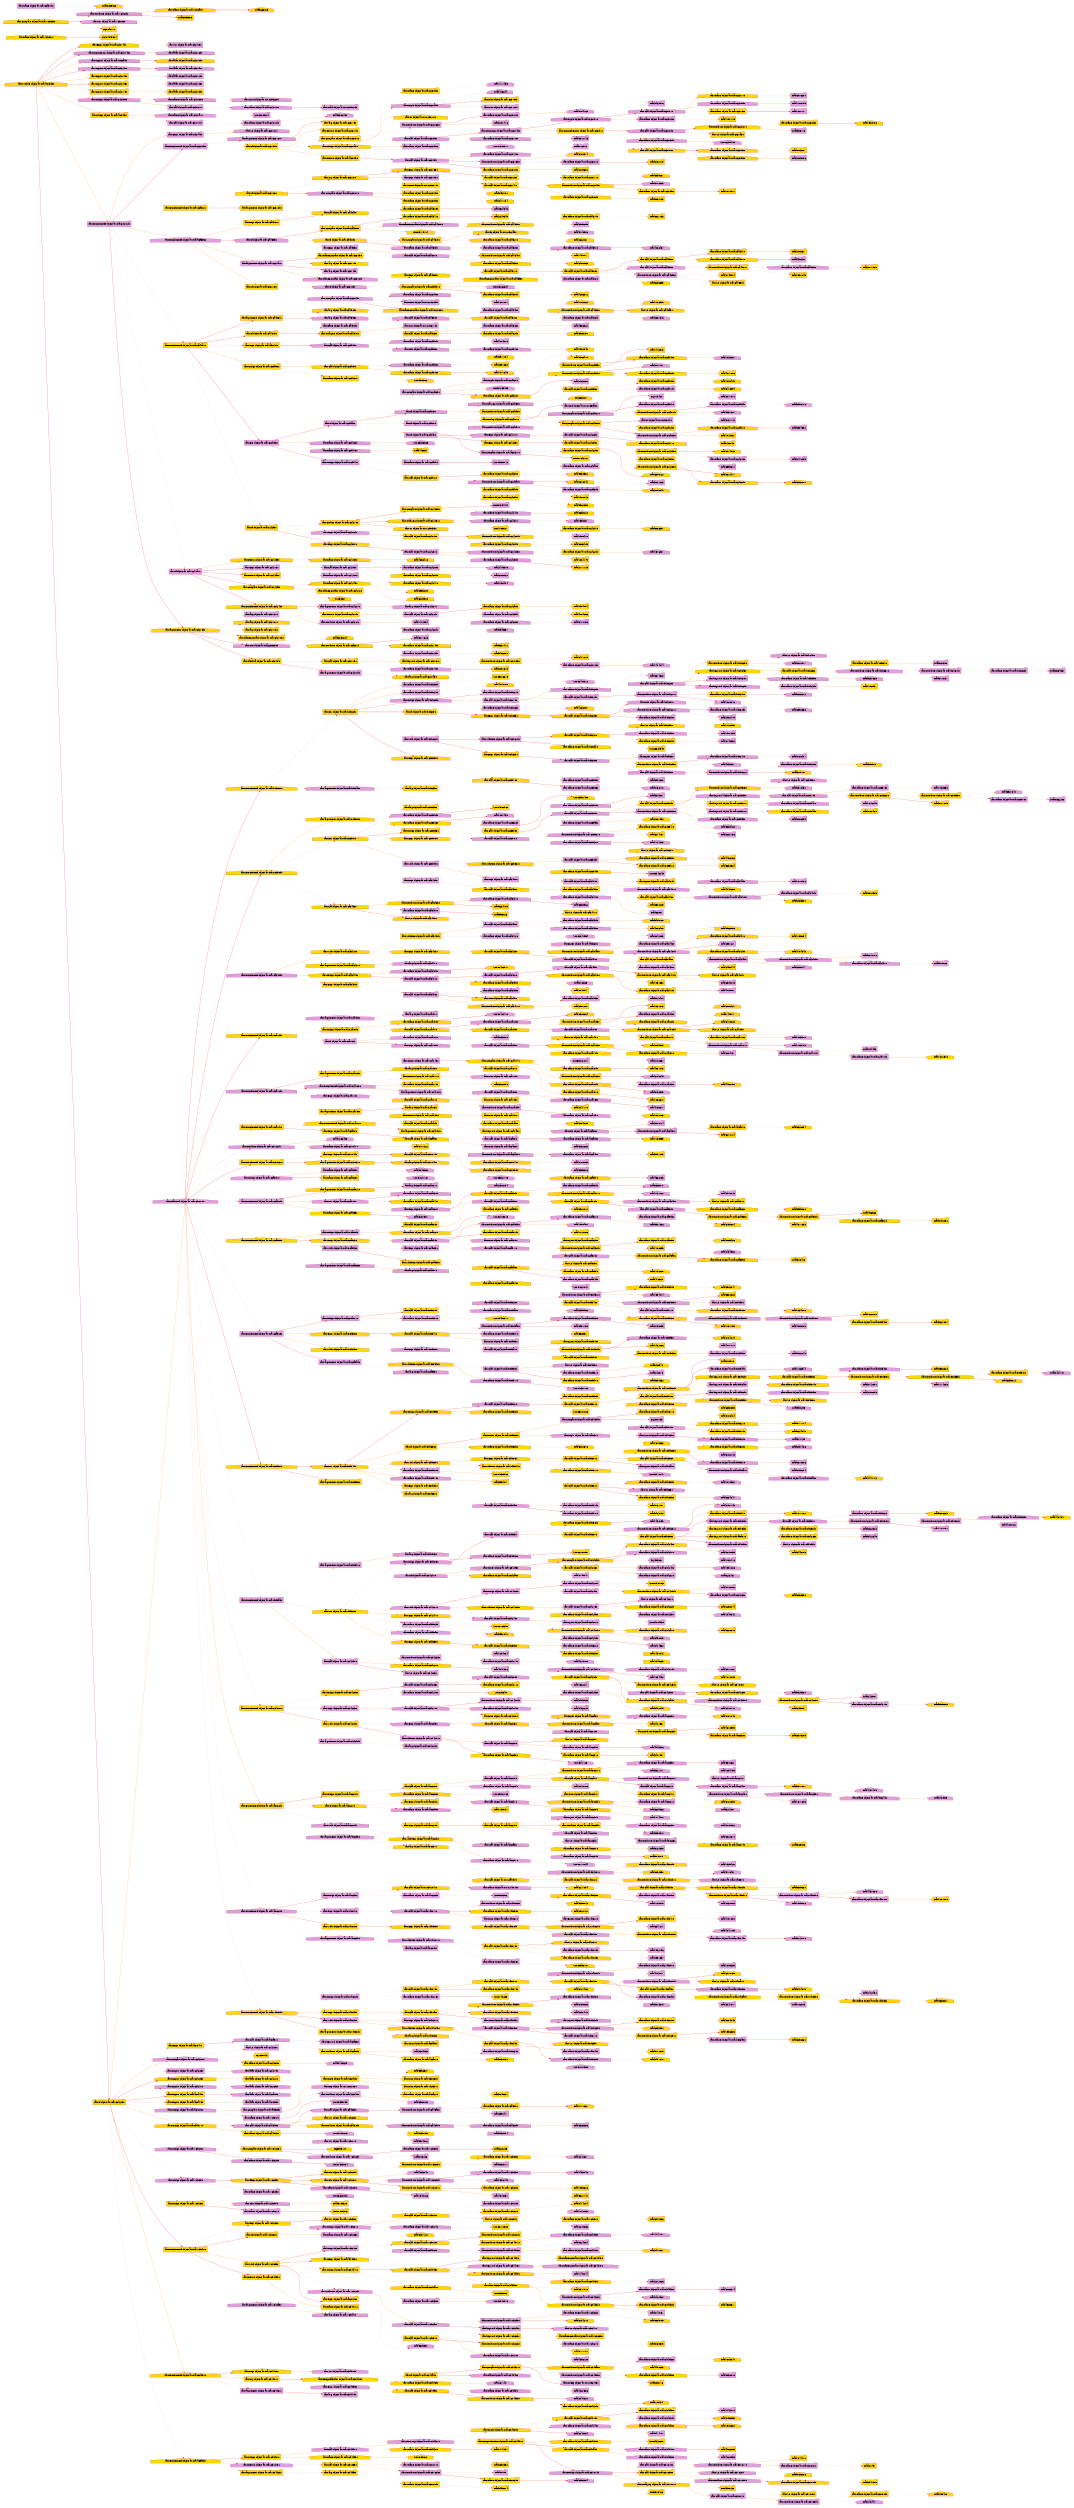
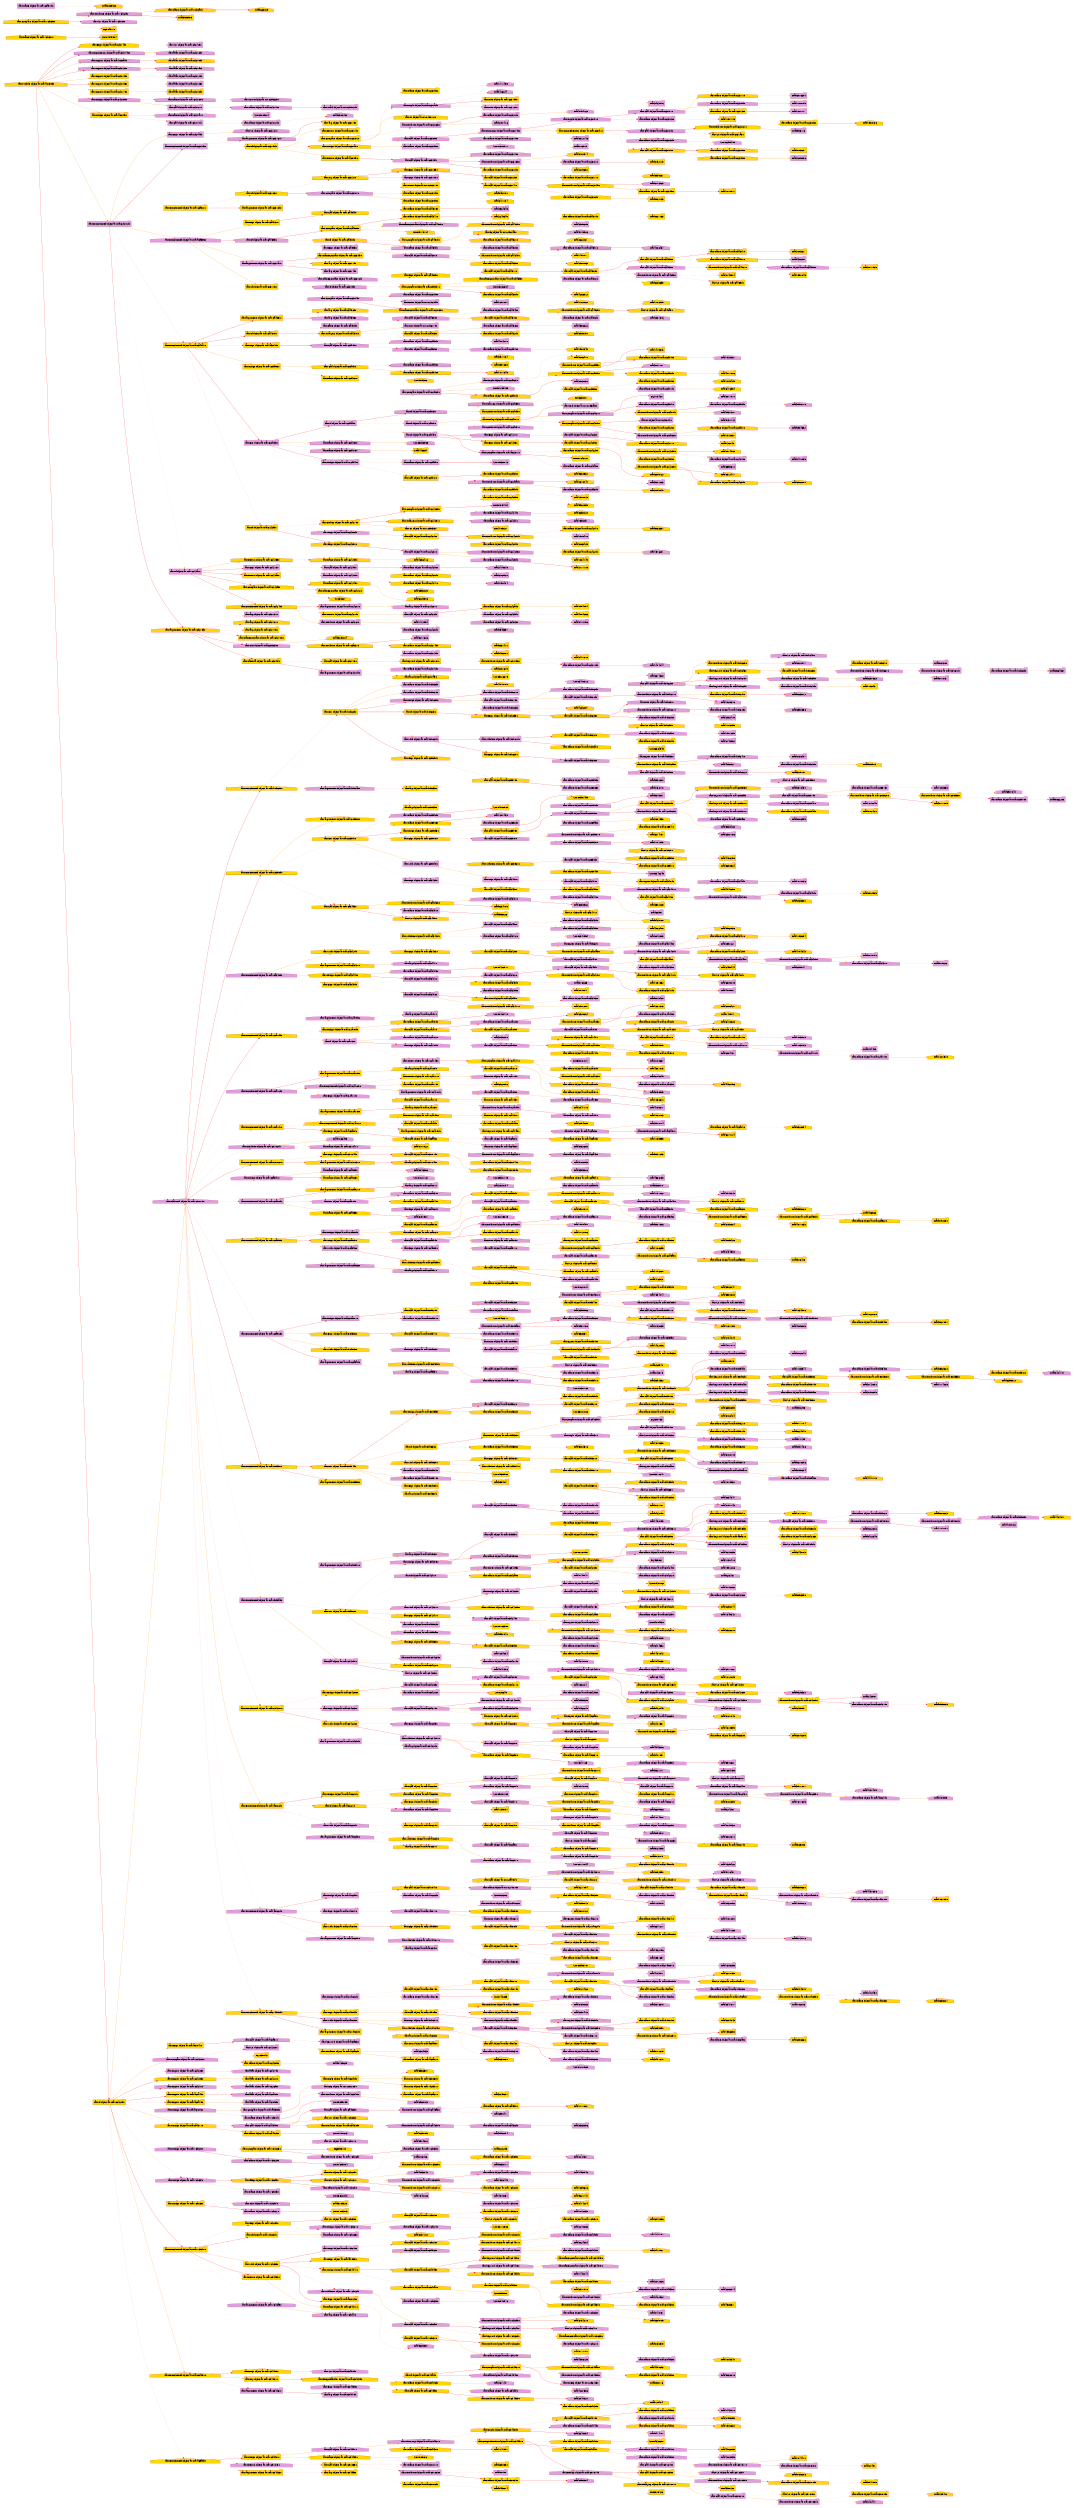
(581, 1139) -> (581, 1139)
